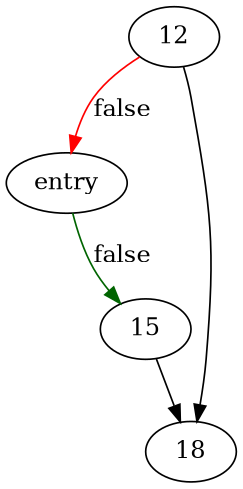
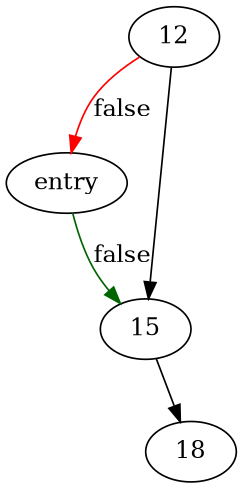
(210, 235) -> (161, 175)
